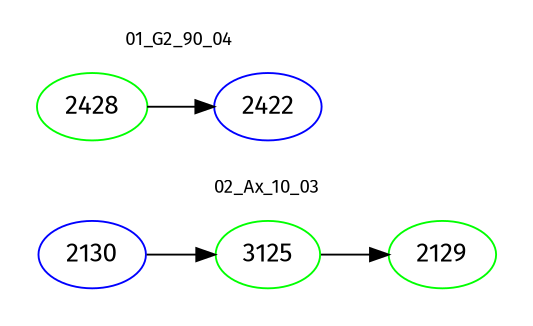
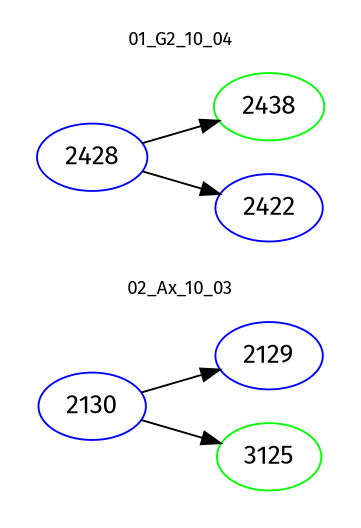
(179, 40) -> (181, 40)
(92, 107) -> (92, 157)
none -> (269, 107)
(345, 255) -> (171, 384)
(442, 255) -> (269, 356)
